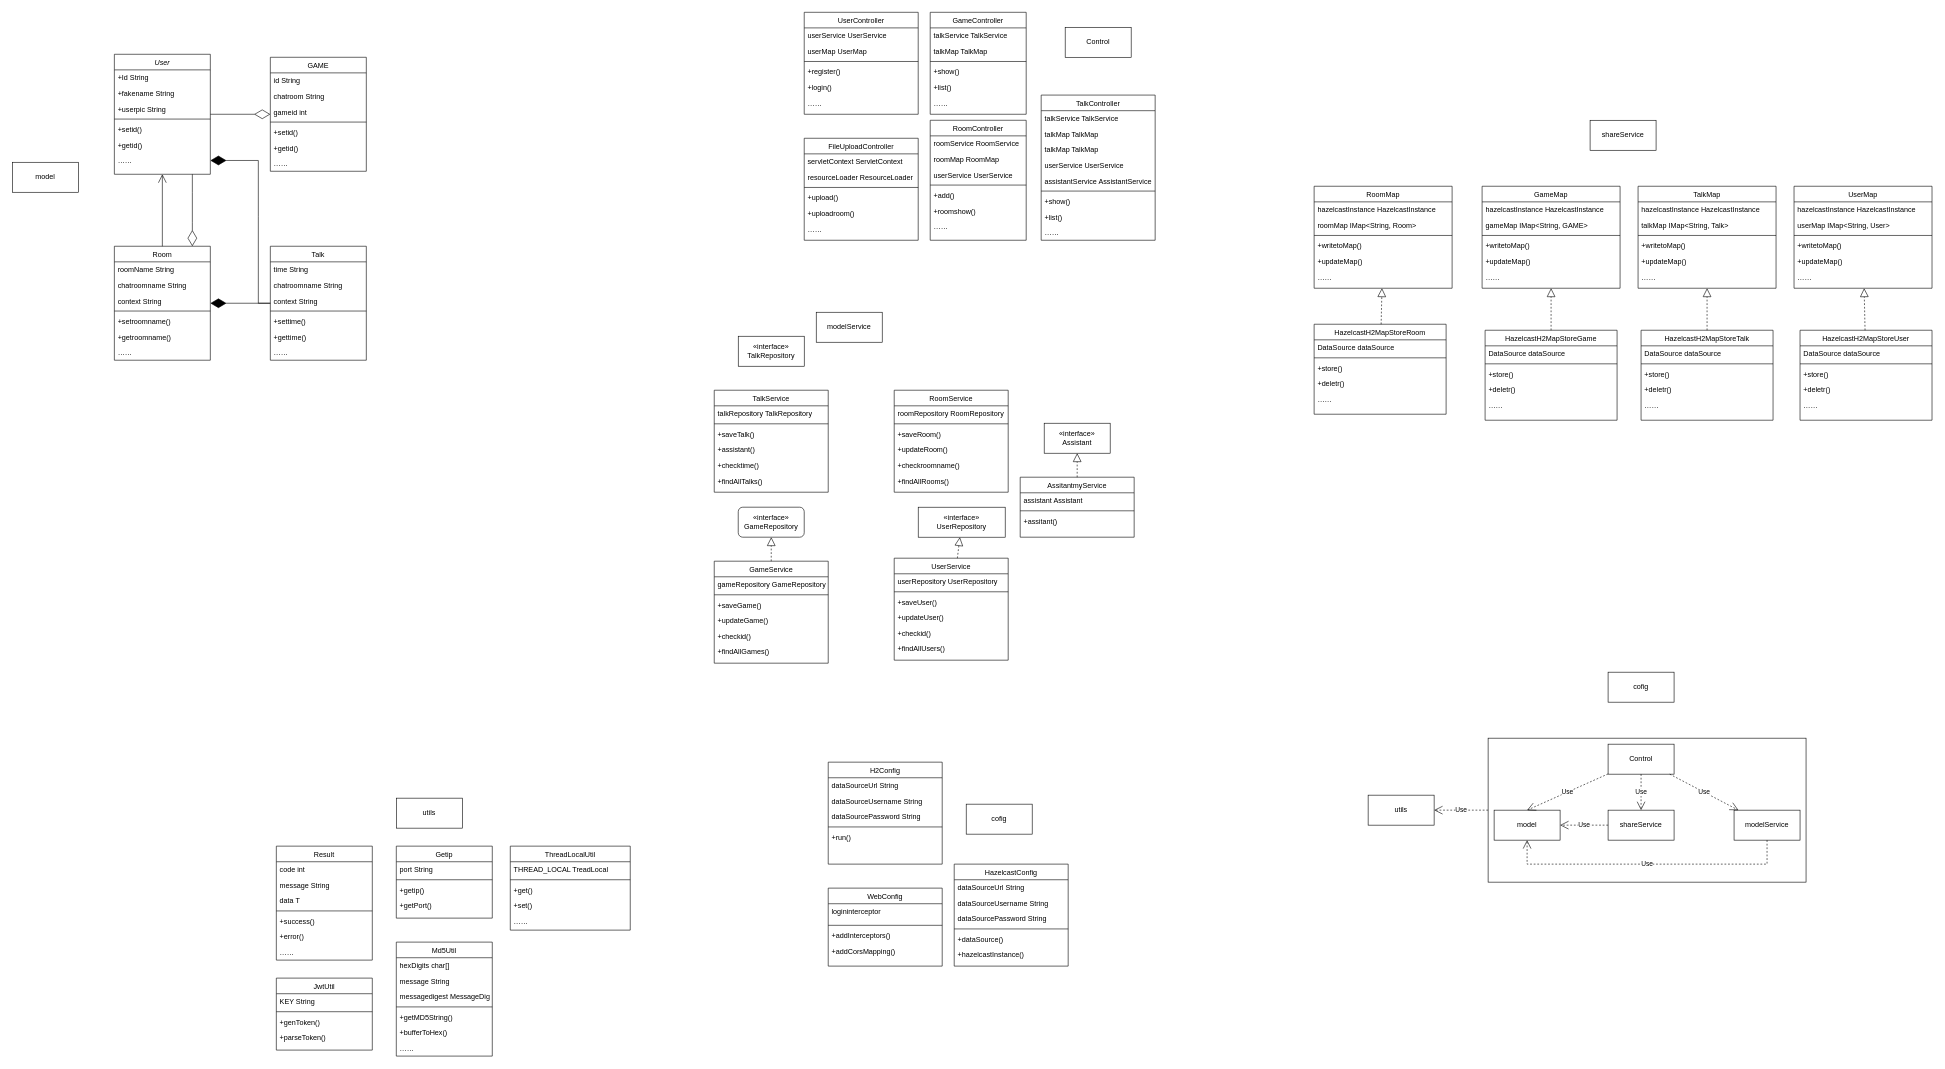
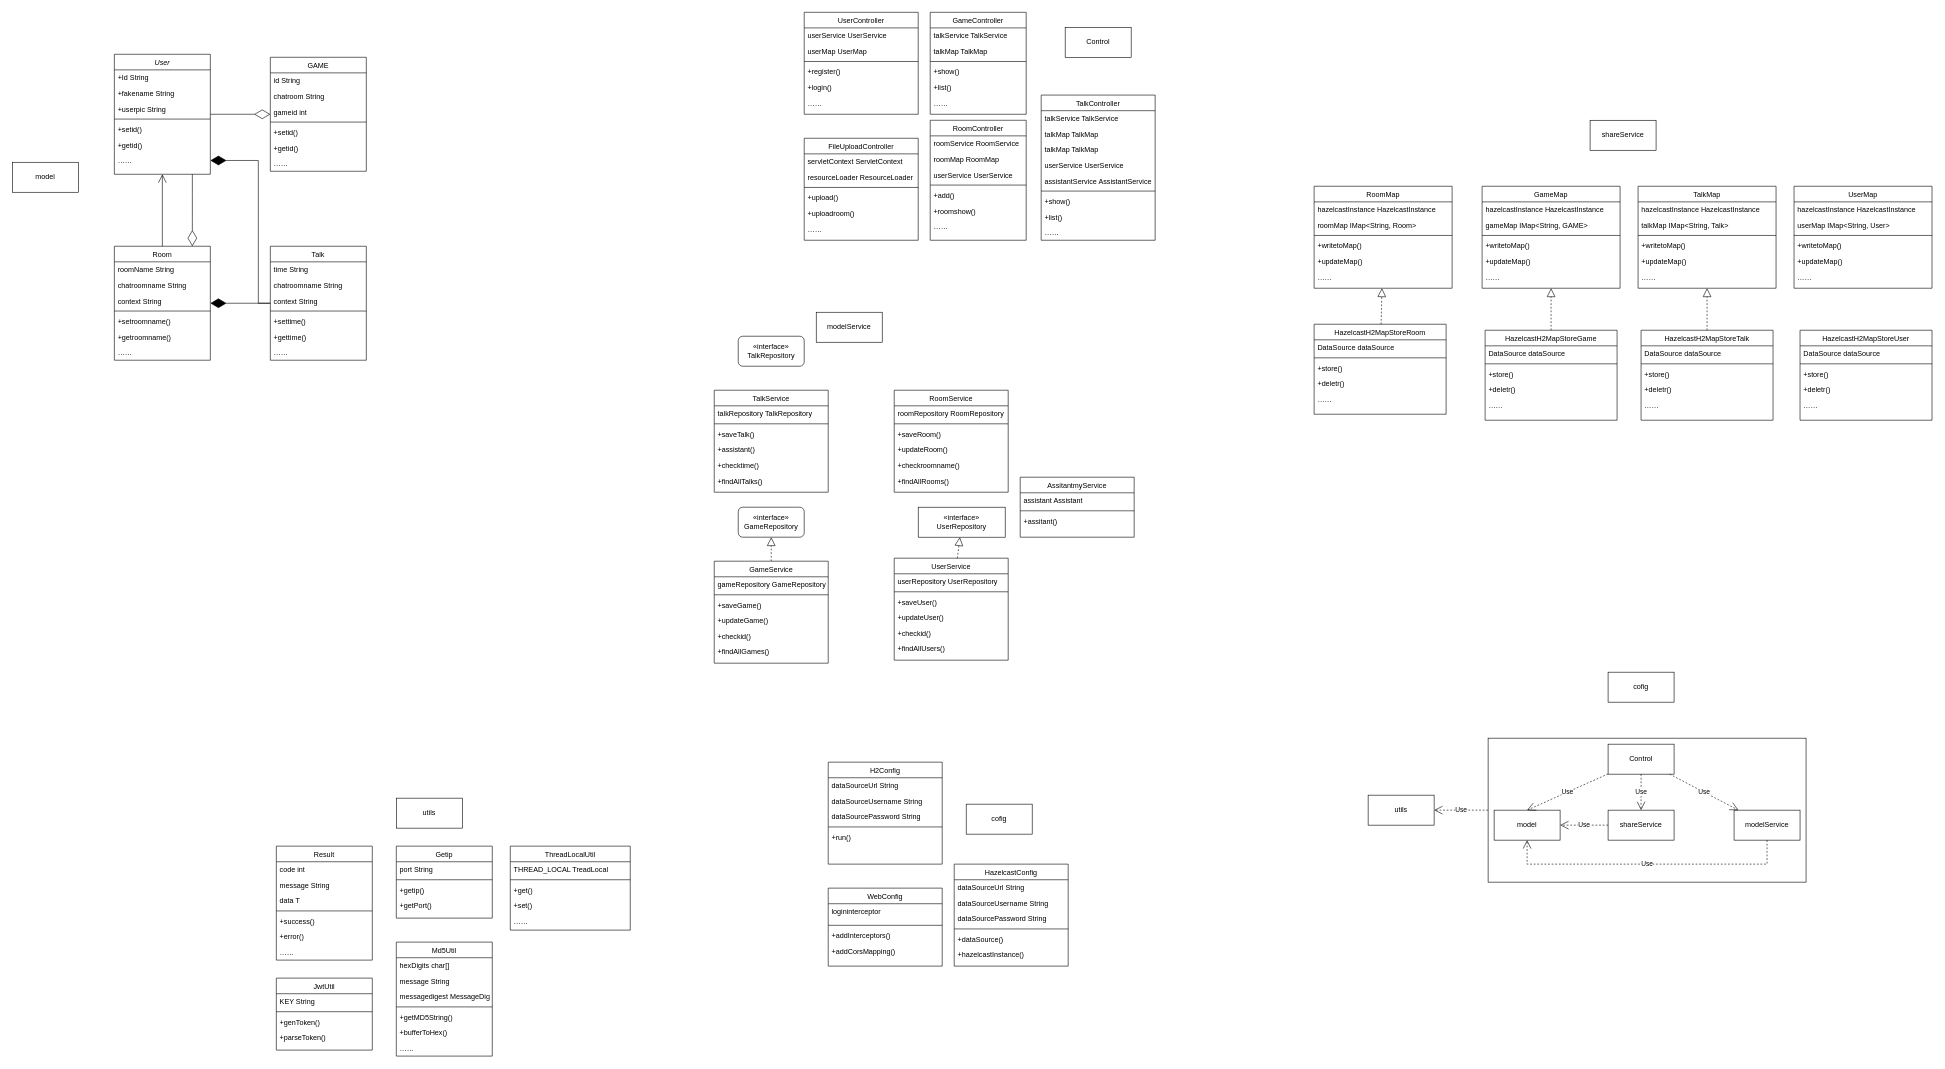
(1865, 312) -> none
(771, 351) -> (771, 351)
(1077, 438) -> none
(1077, 470) -> none
